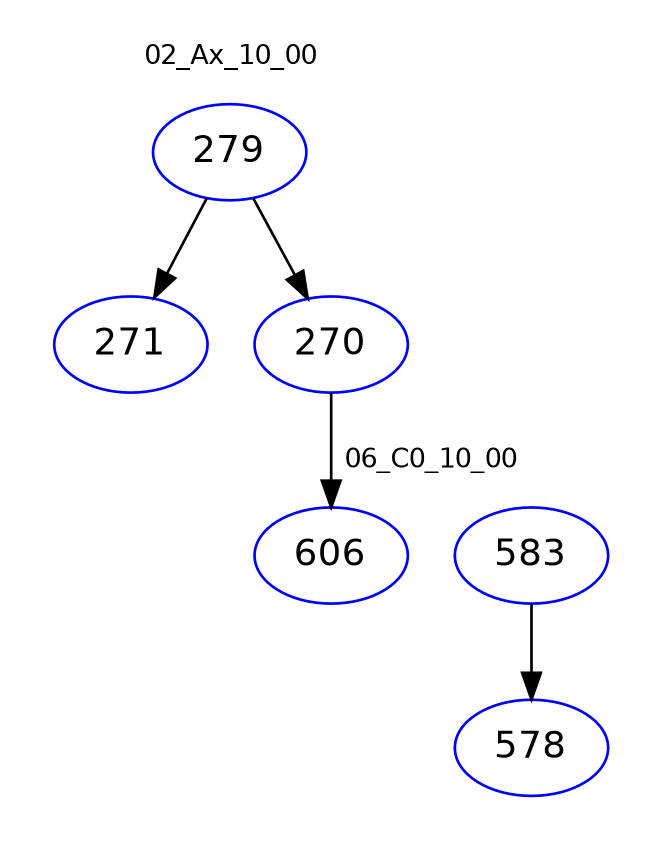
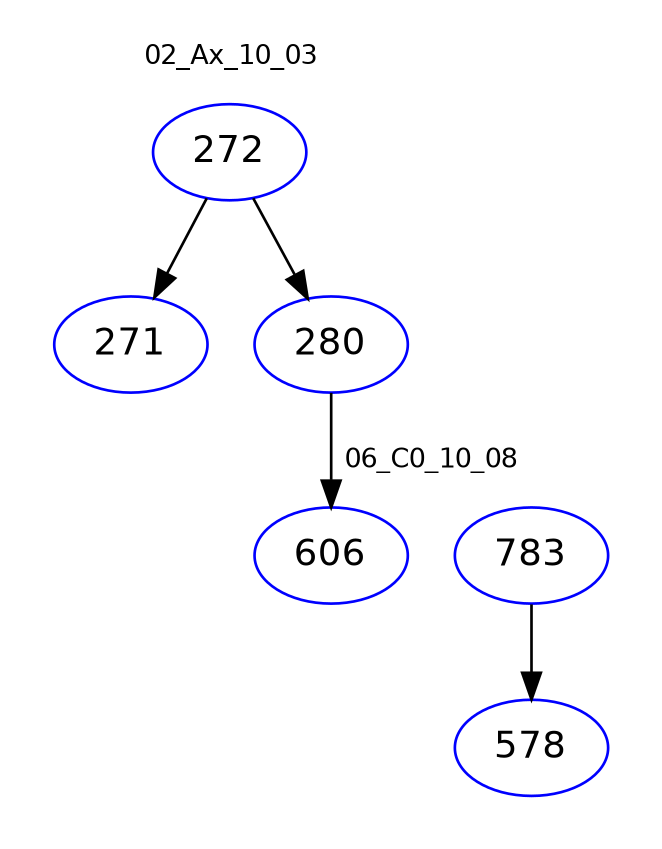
(231, 57) -> (231, 57)
(230, 152) -> (230, 152)
(331, 345) -> (331, 345)
(431, 461) -> (431, 461)
(531, 556) -> (531, 556)
